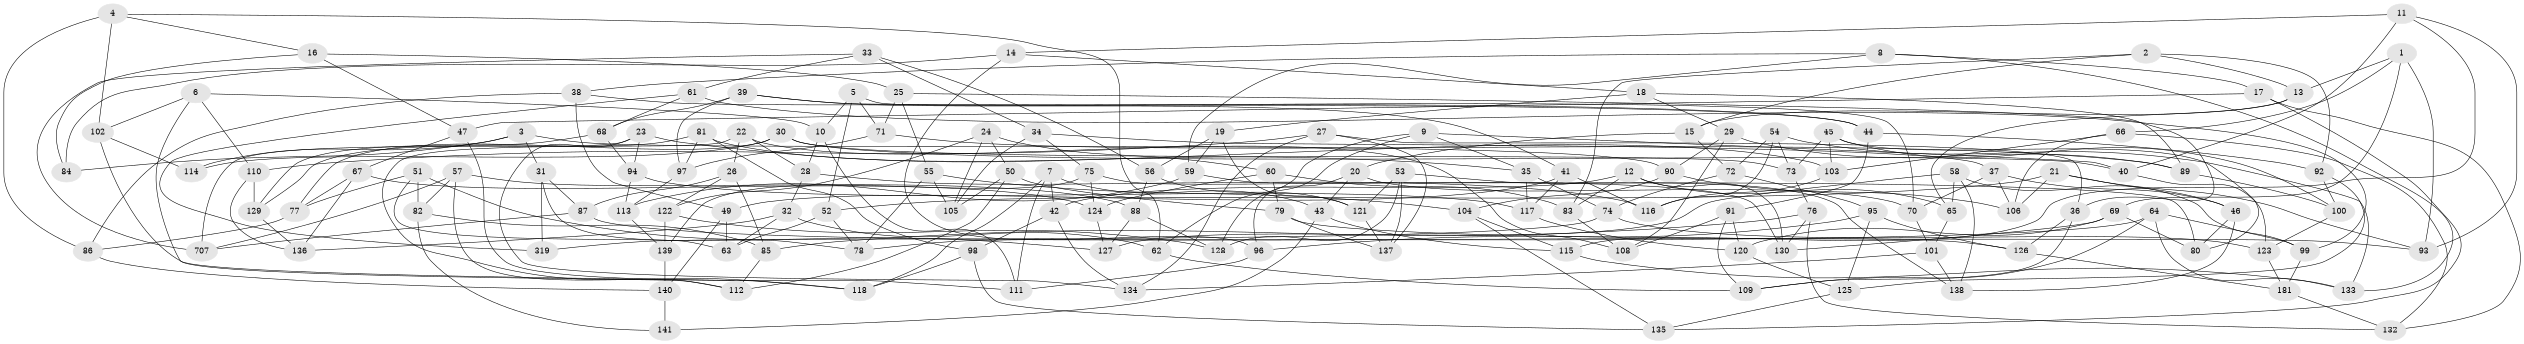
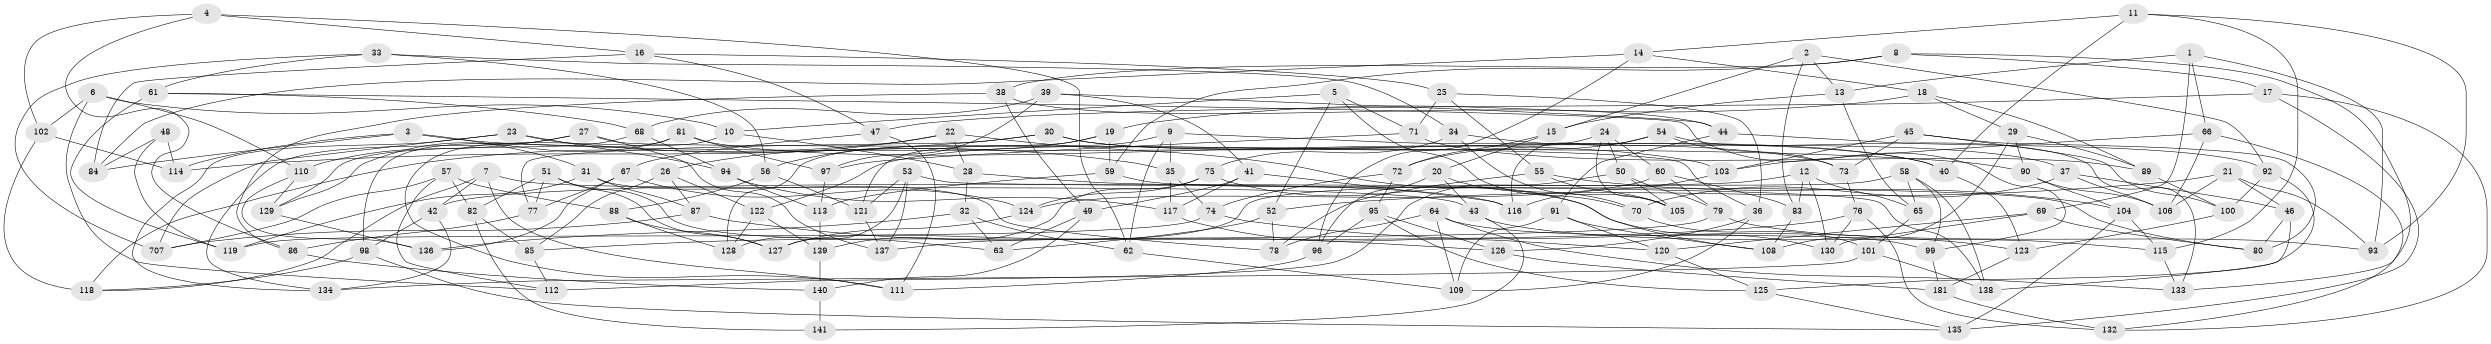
none -> (166, 133)
(542, 251) -> (230, 251)
